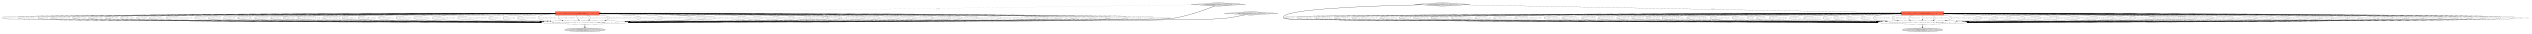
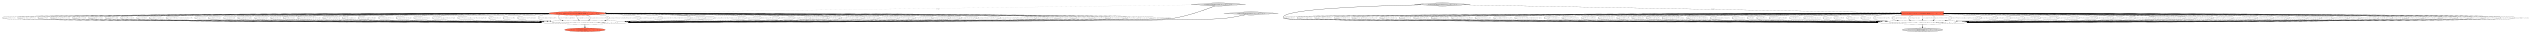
(577, 13) -> (577, 13)
(585, 30) -> (585, 30)
